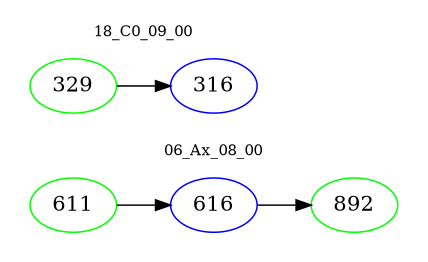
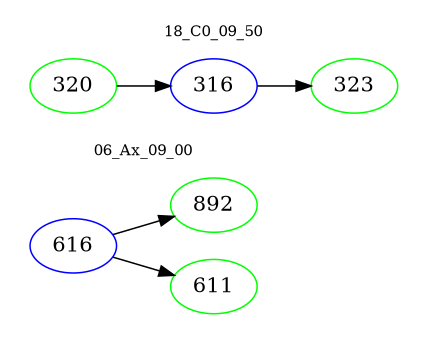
(144, 32) -> (214, 32)
(73, 86) -> (73, 86)
none -> (354, 86)
(214, 152) -> (144, 152)
(136, 205) -> (136, 264)
